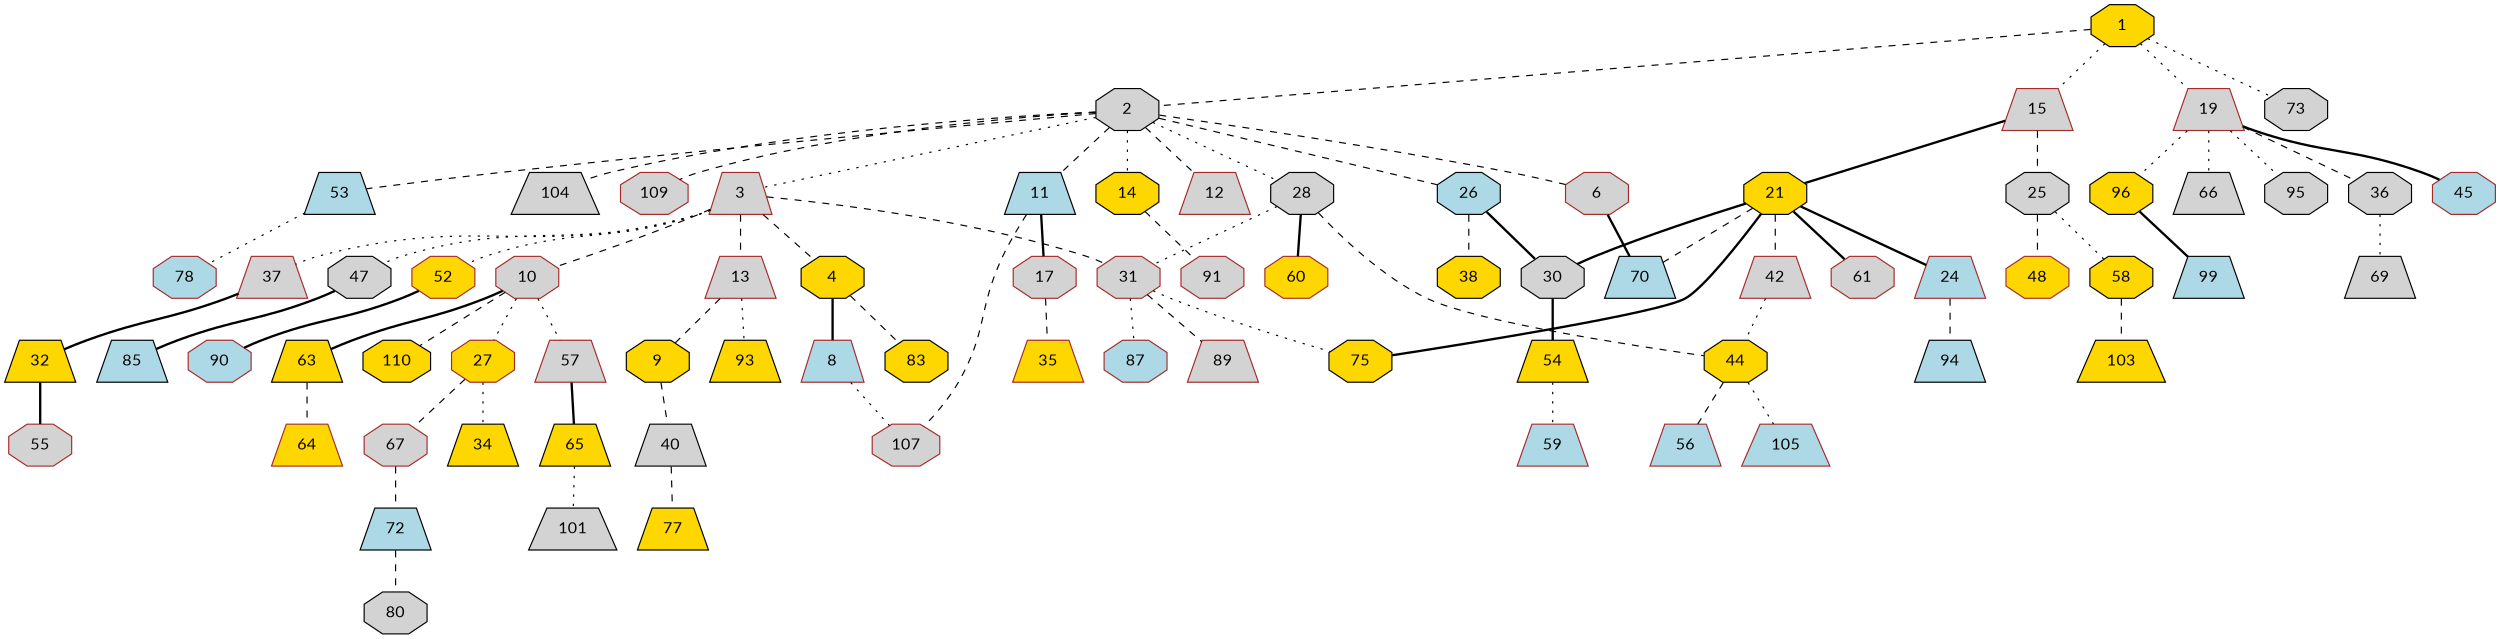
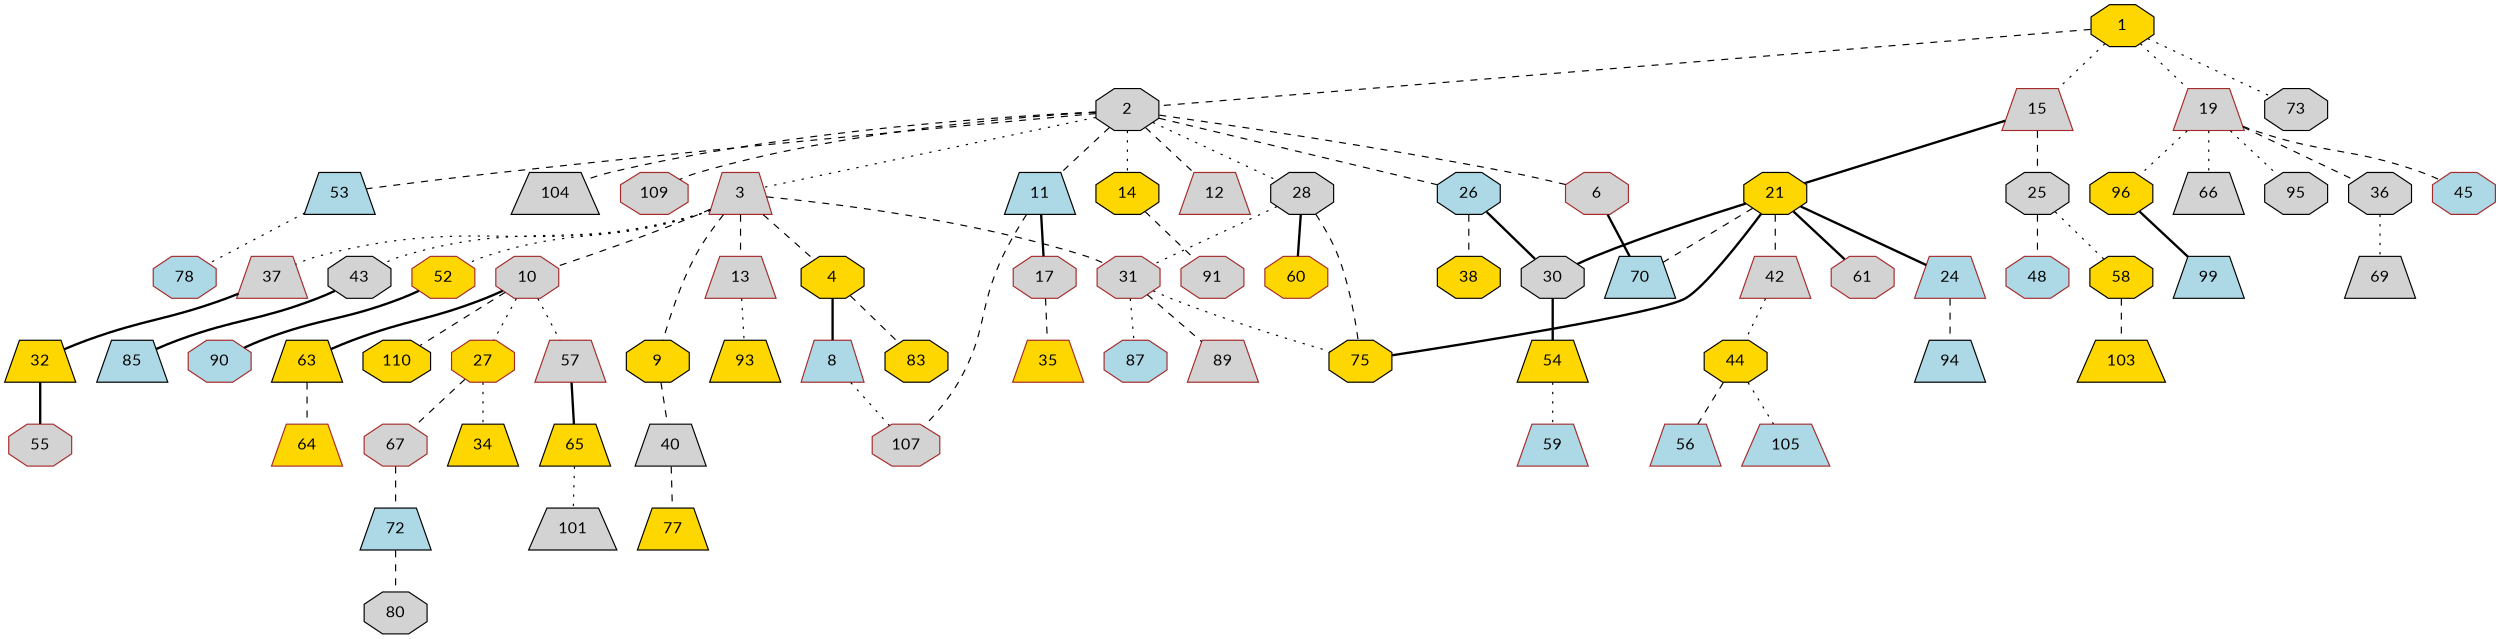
(2342, 152) -> (2342, 152)
(359, 277) -> (359, 277)
(2037, 277) -> (2037, 277)
(1496, 319) -> (1344, 275)
(698, 321) -> (687, 274)
